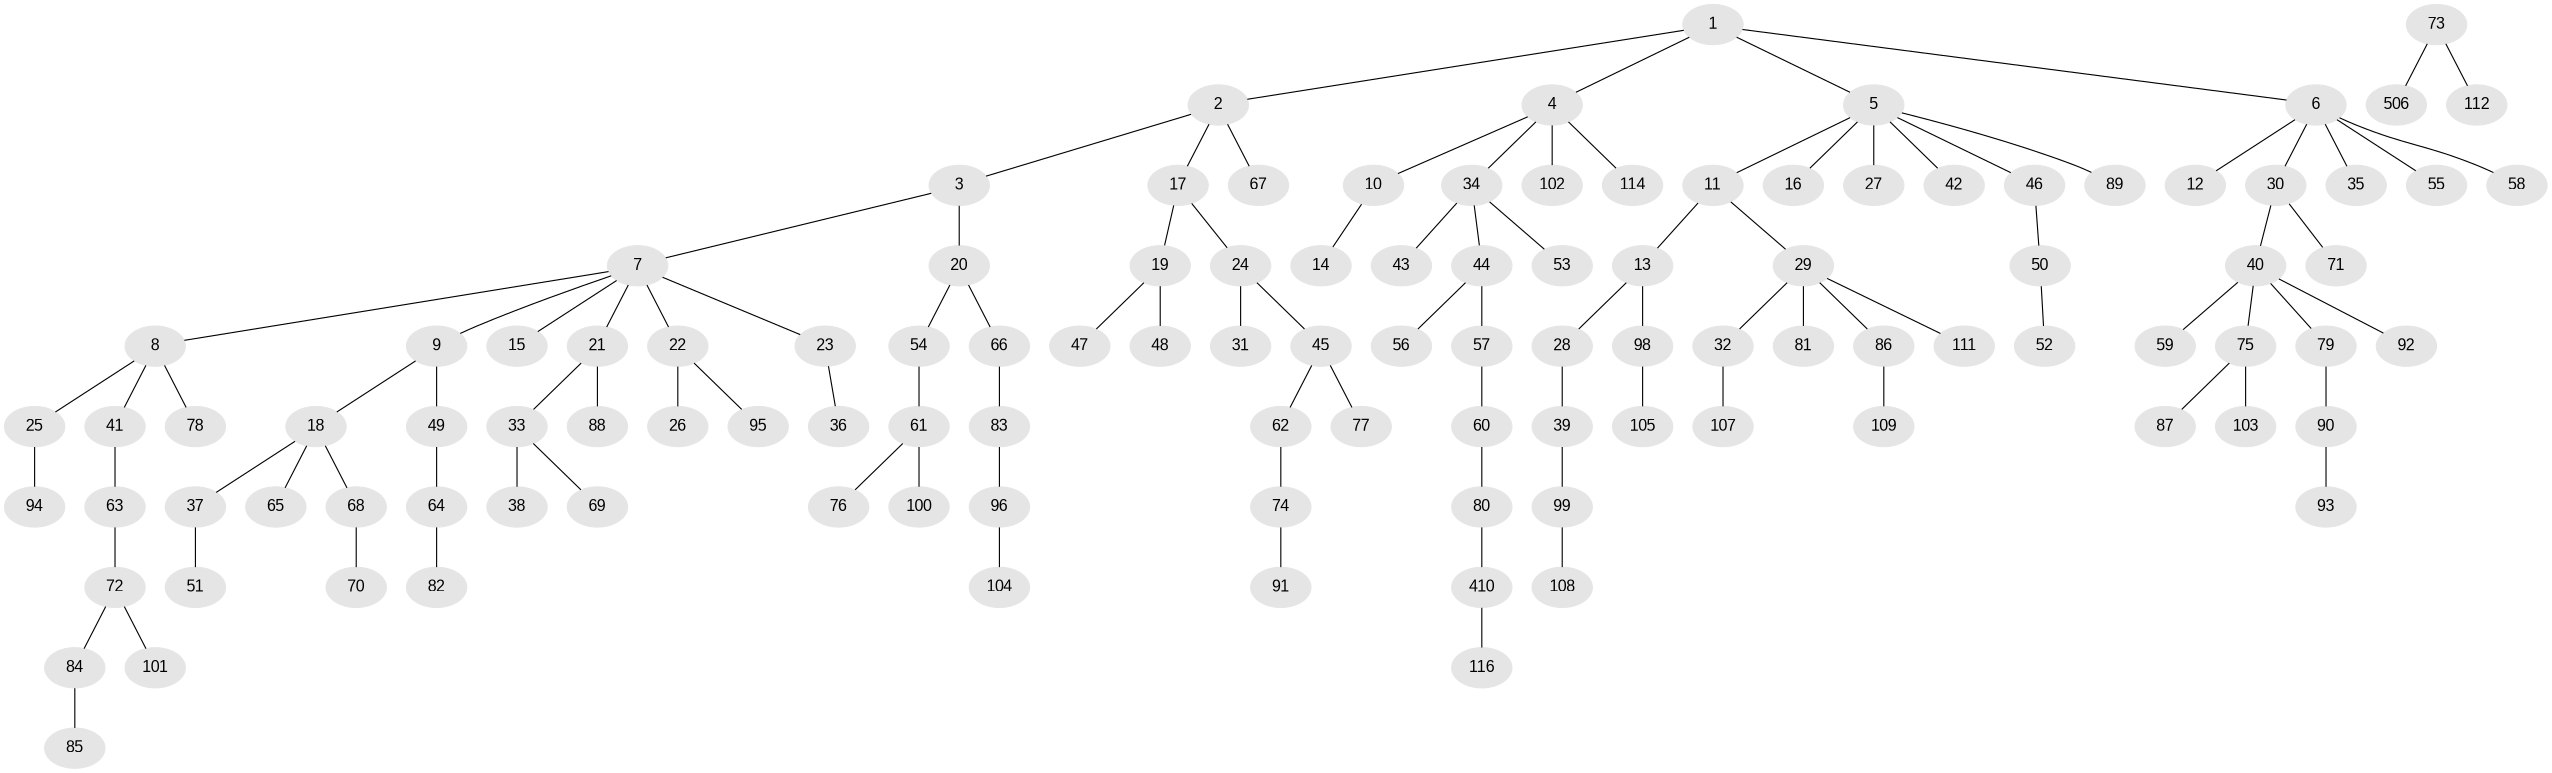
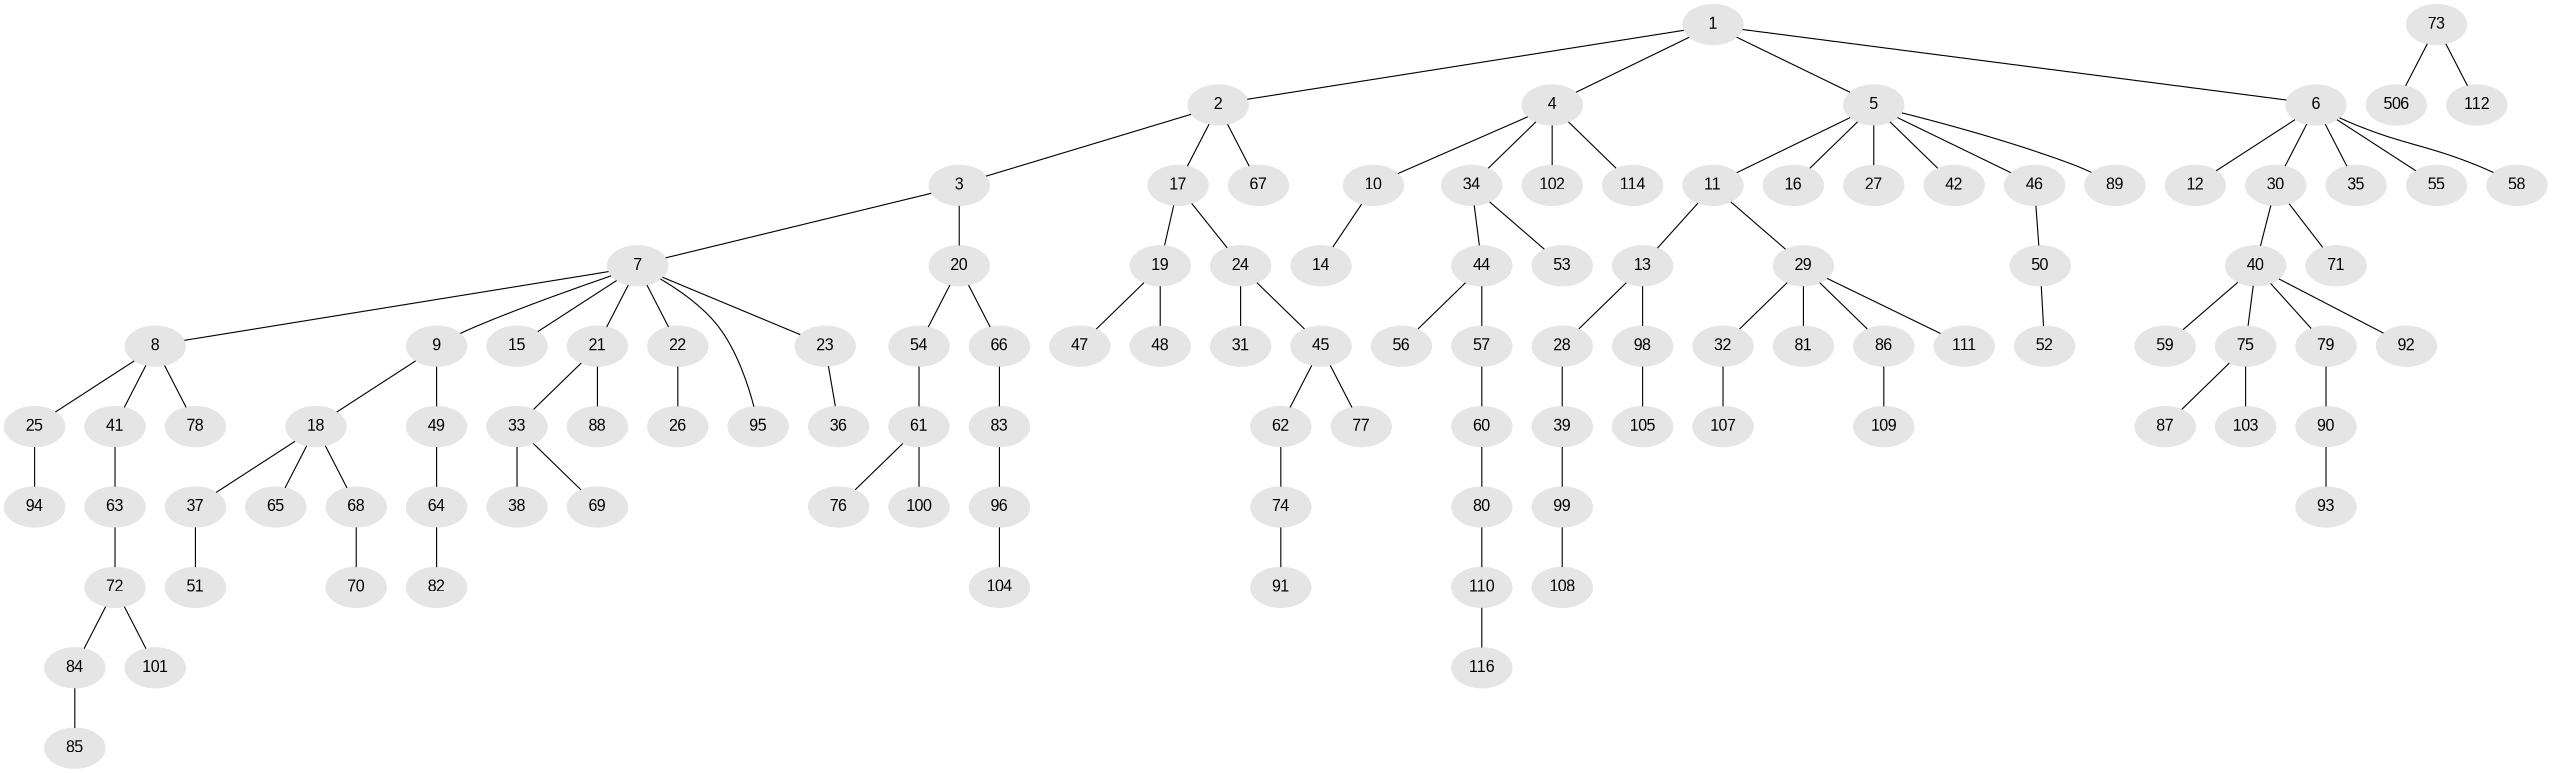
(1401, 266) -> none
(718, 386) -> (722, 332)
(1482, 587) -> (1482, 587)
